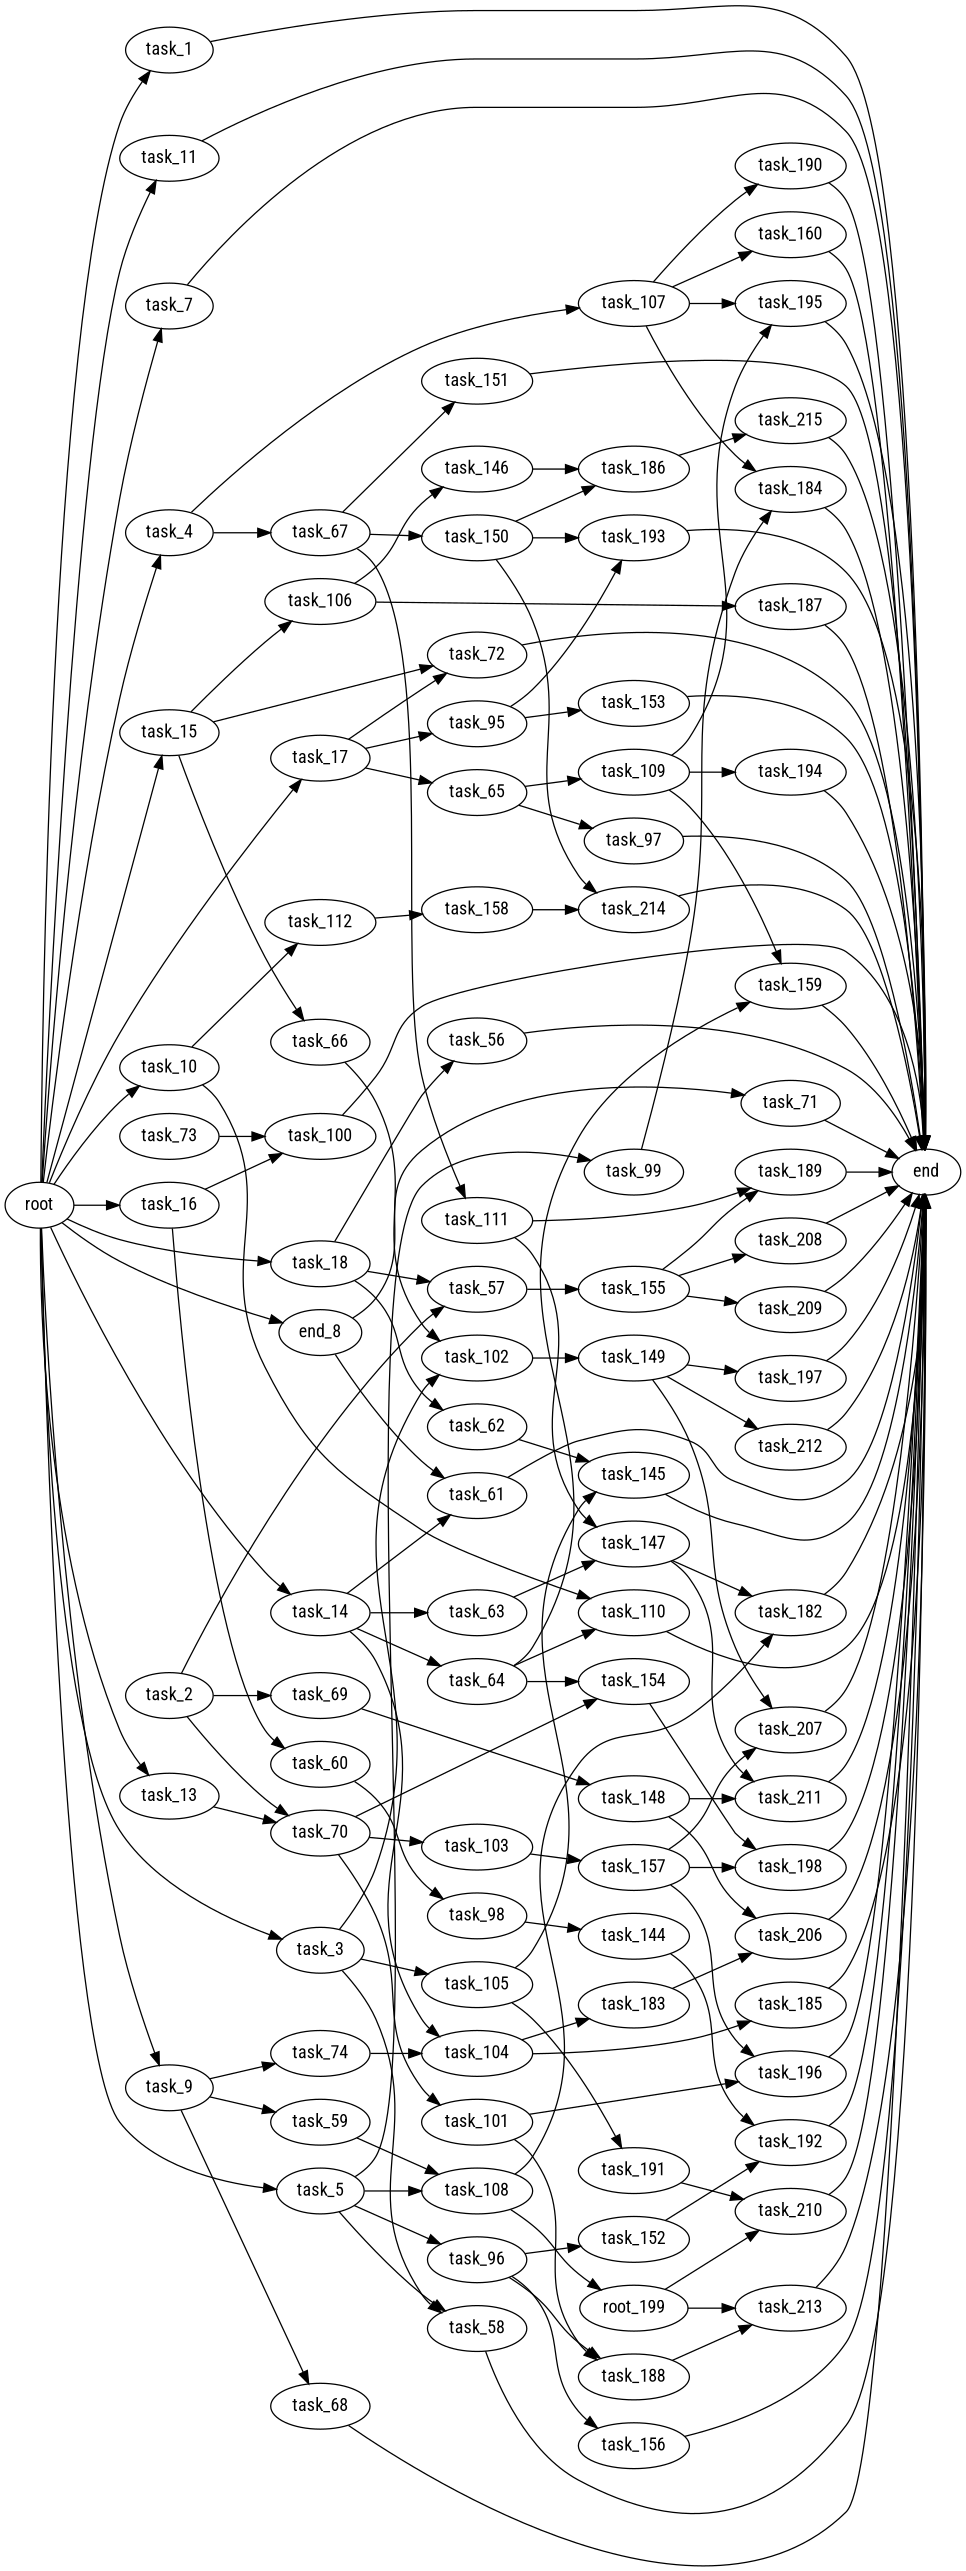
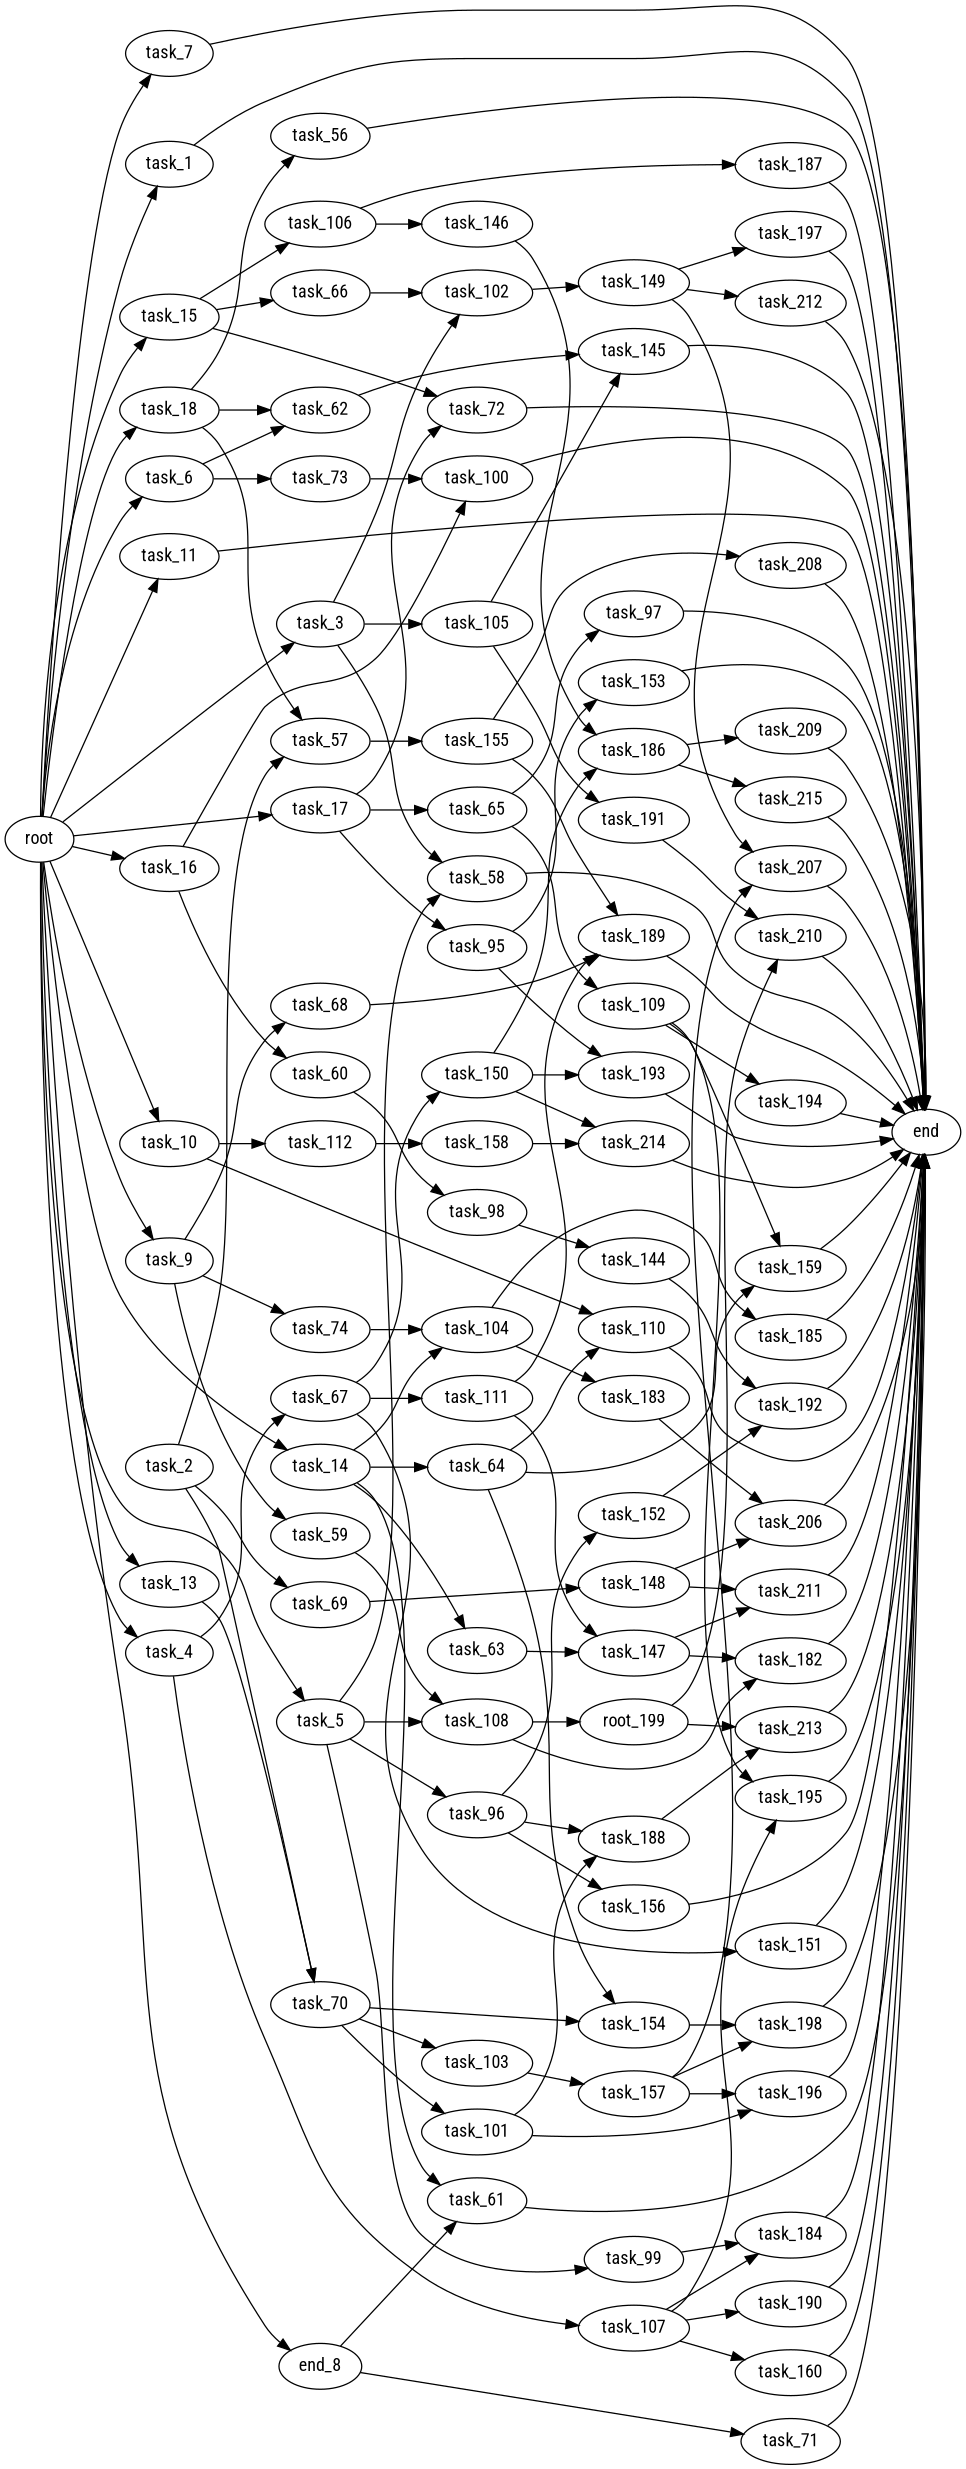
none -> (169, 479)
(706, 1299) -> (709, 742)
(868, 2409) -> (481, 993)
